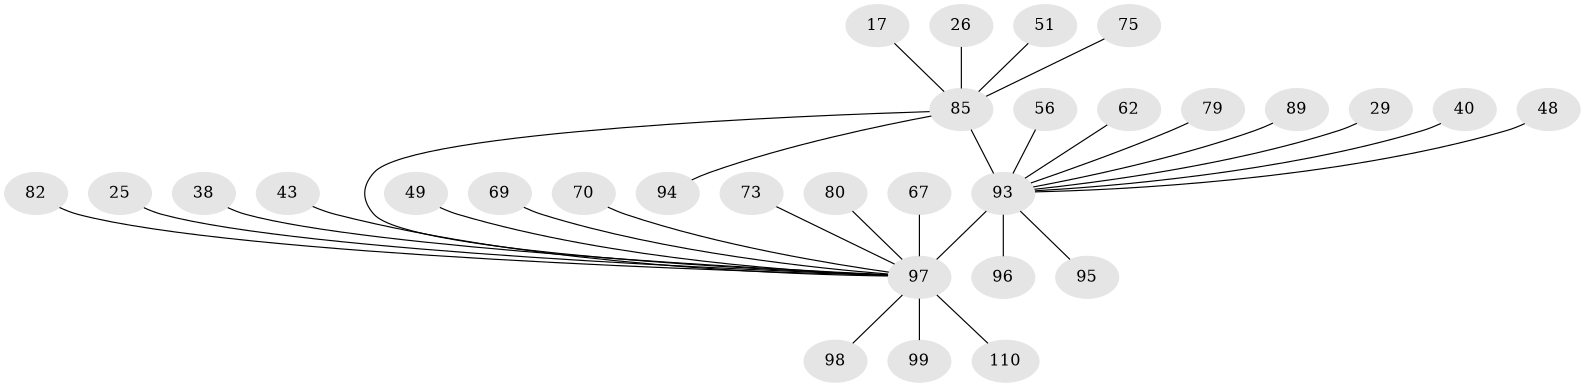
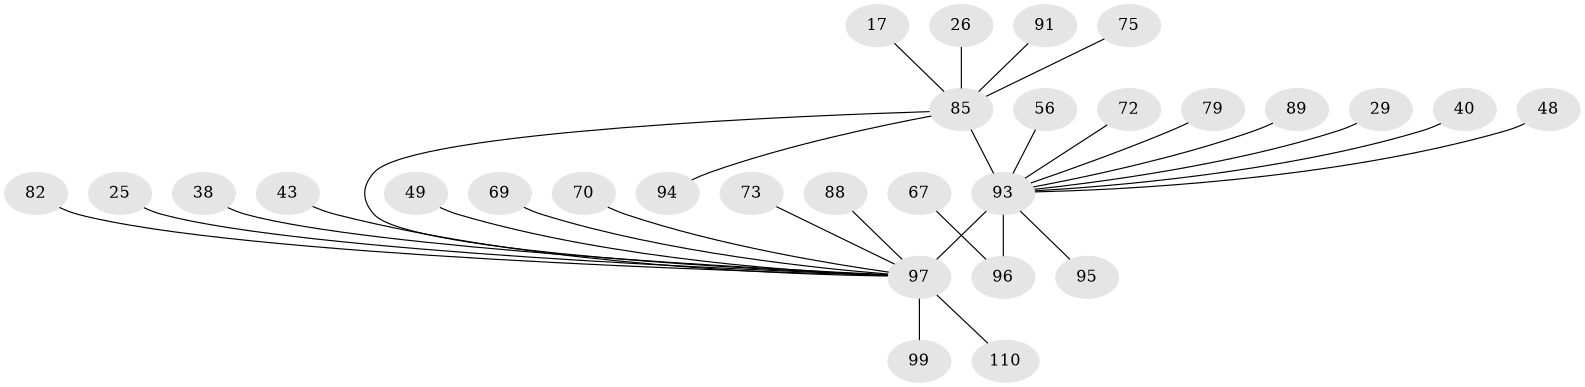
(1045, 26) -> (1045, 26)
(1129, 110) -> (1129, 110)
(836, 193) -> (836, 193)
(919, 236) -> (956, 230)
(836, 361) -> none
